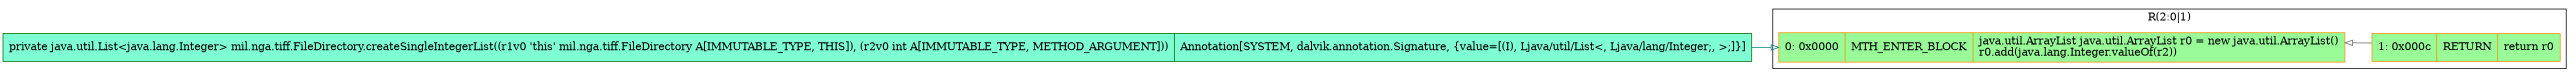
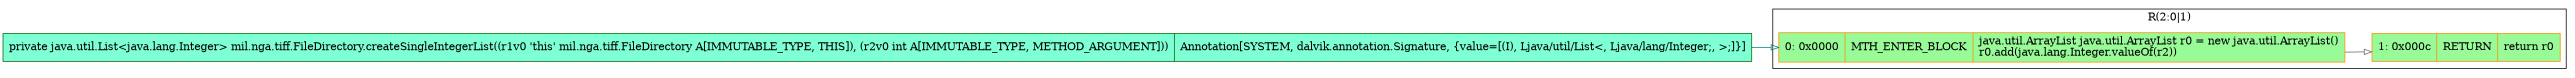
(2362, 43) -> (2355, 52)
